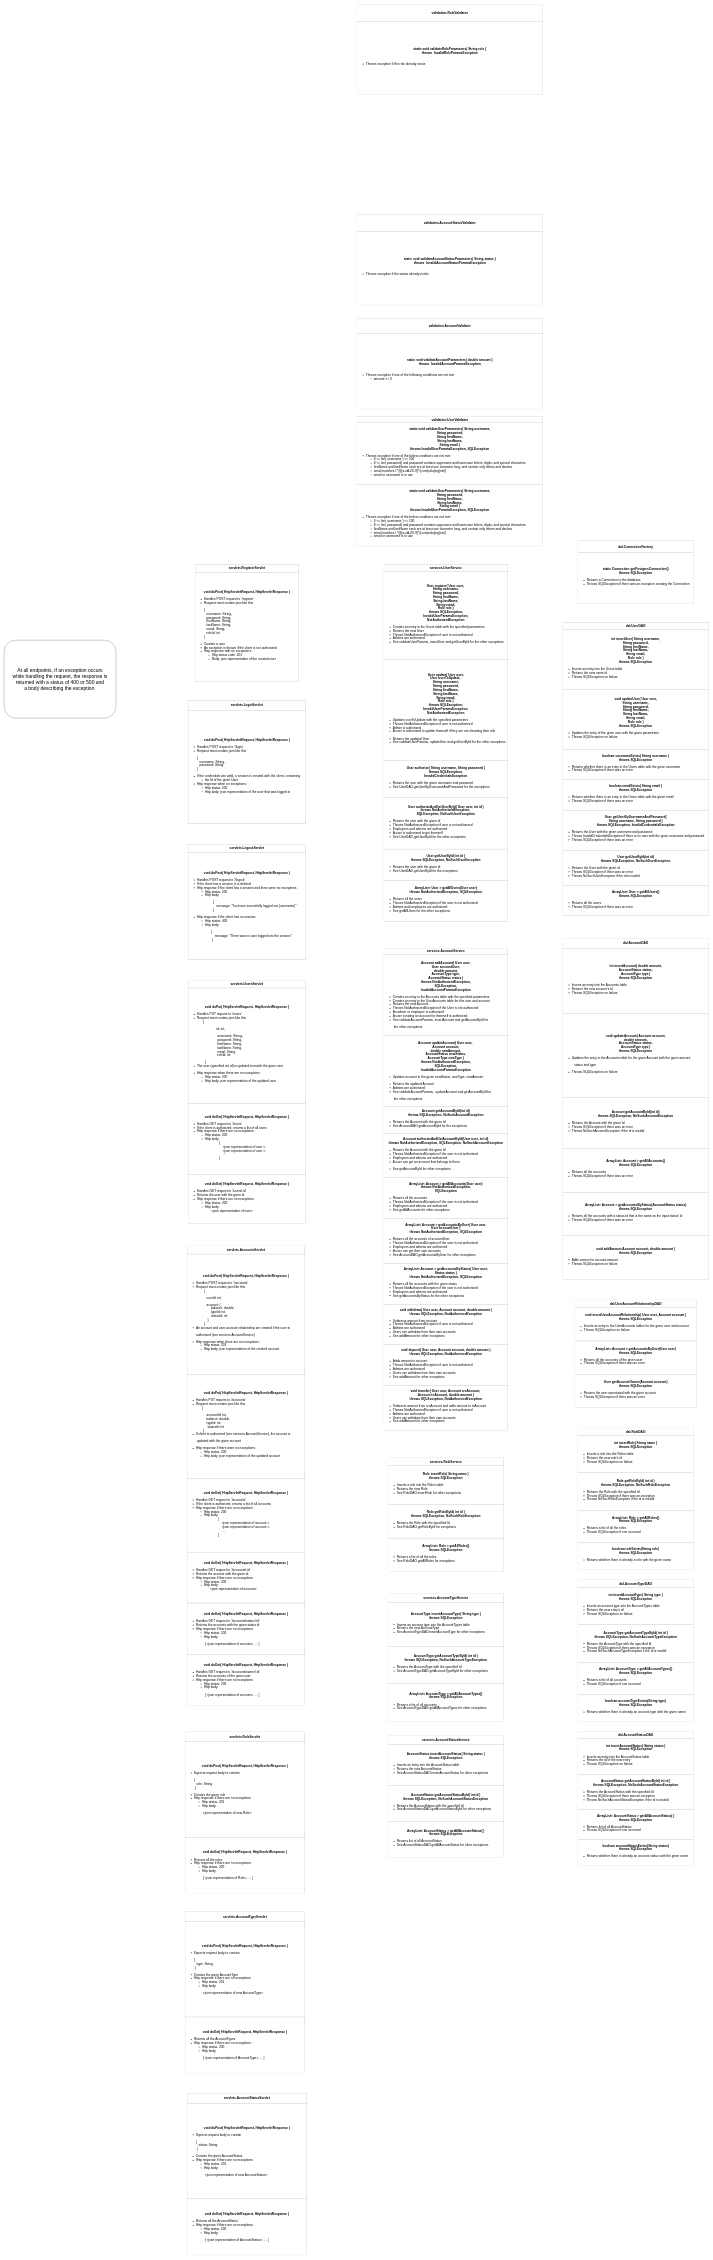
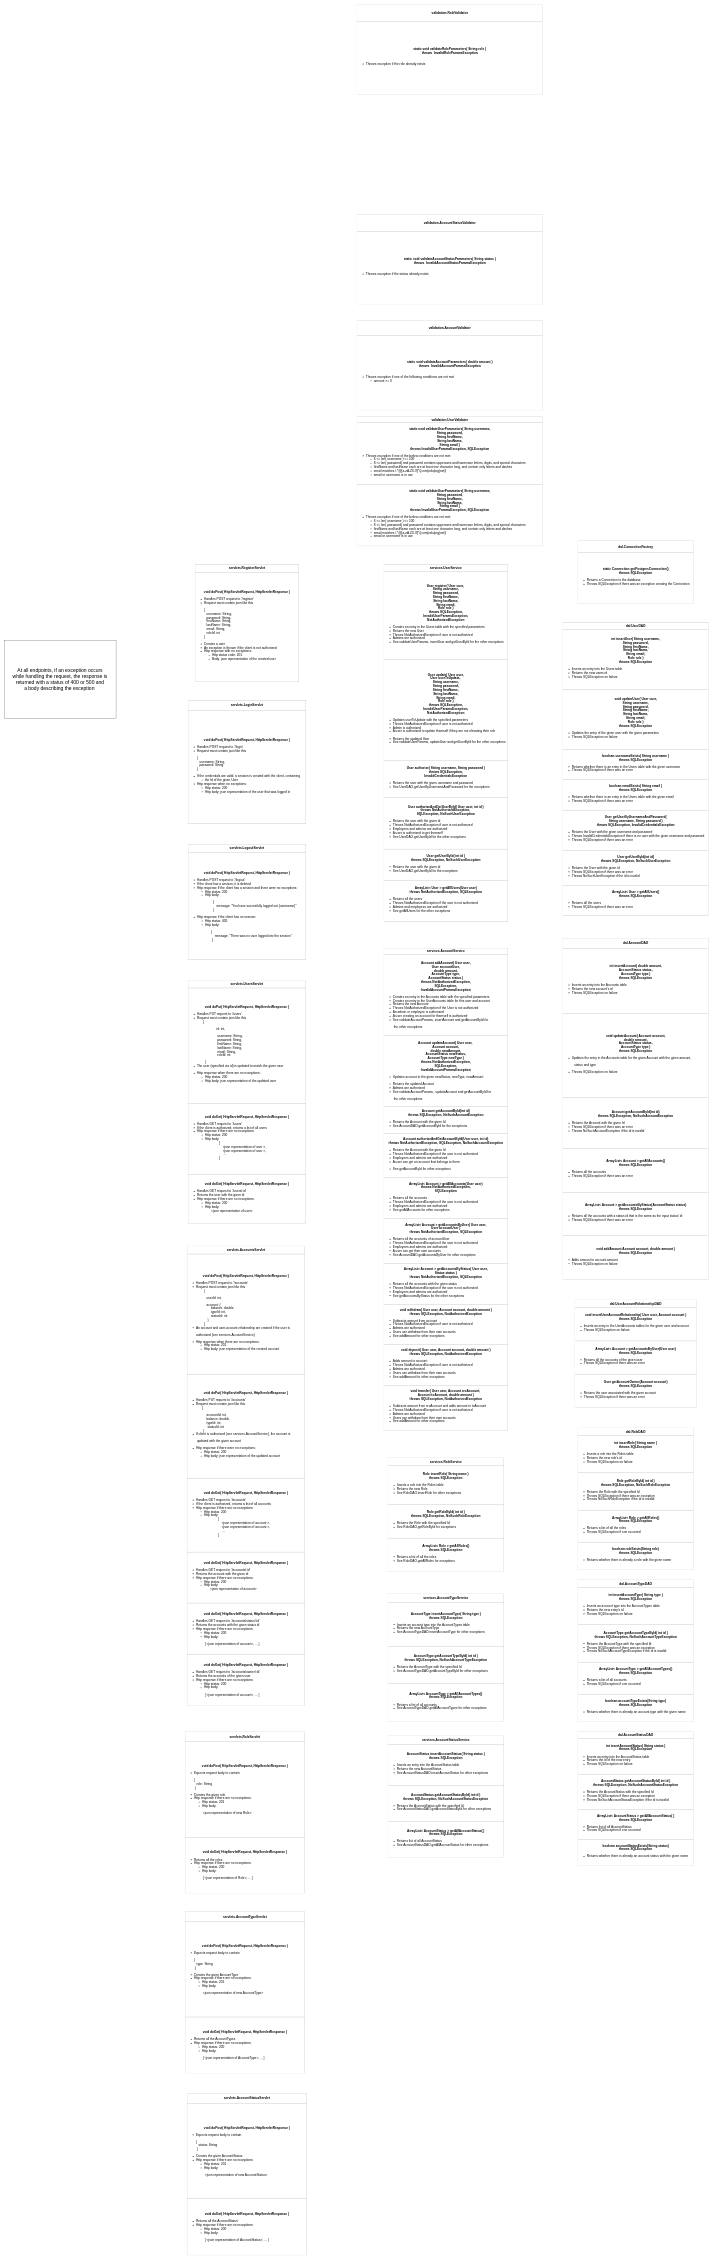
(450, 363) -> (450, 365)
(60, 679) -> (60, 679)
